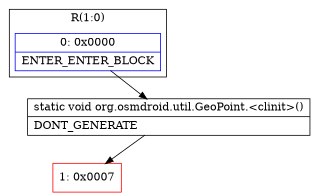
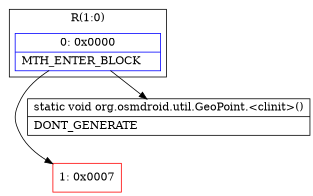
(88, 61) -> (81, 61)
(128, 147) -> (15, 115)
